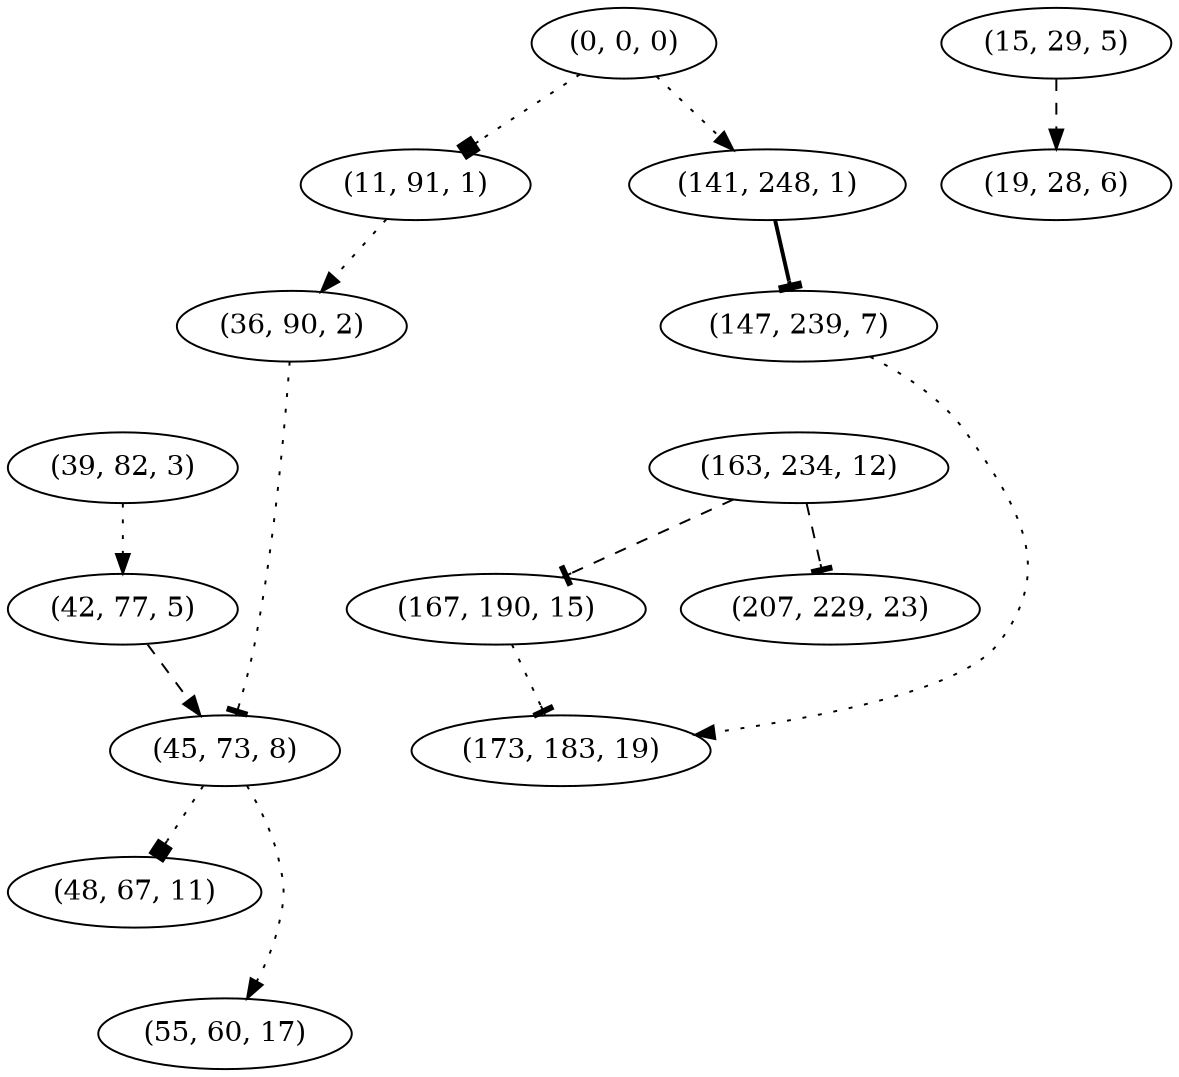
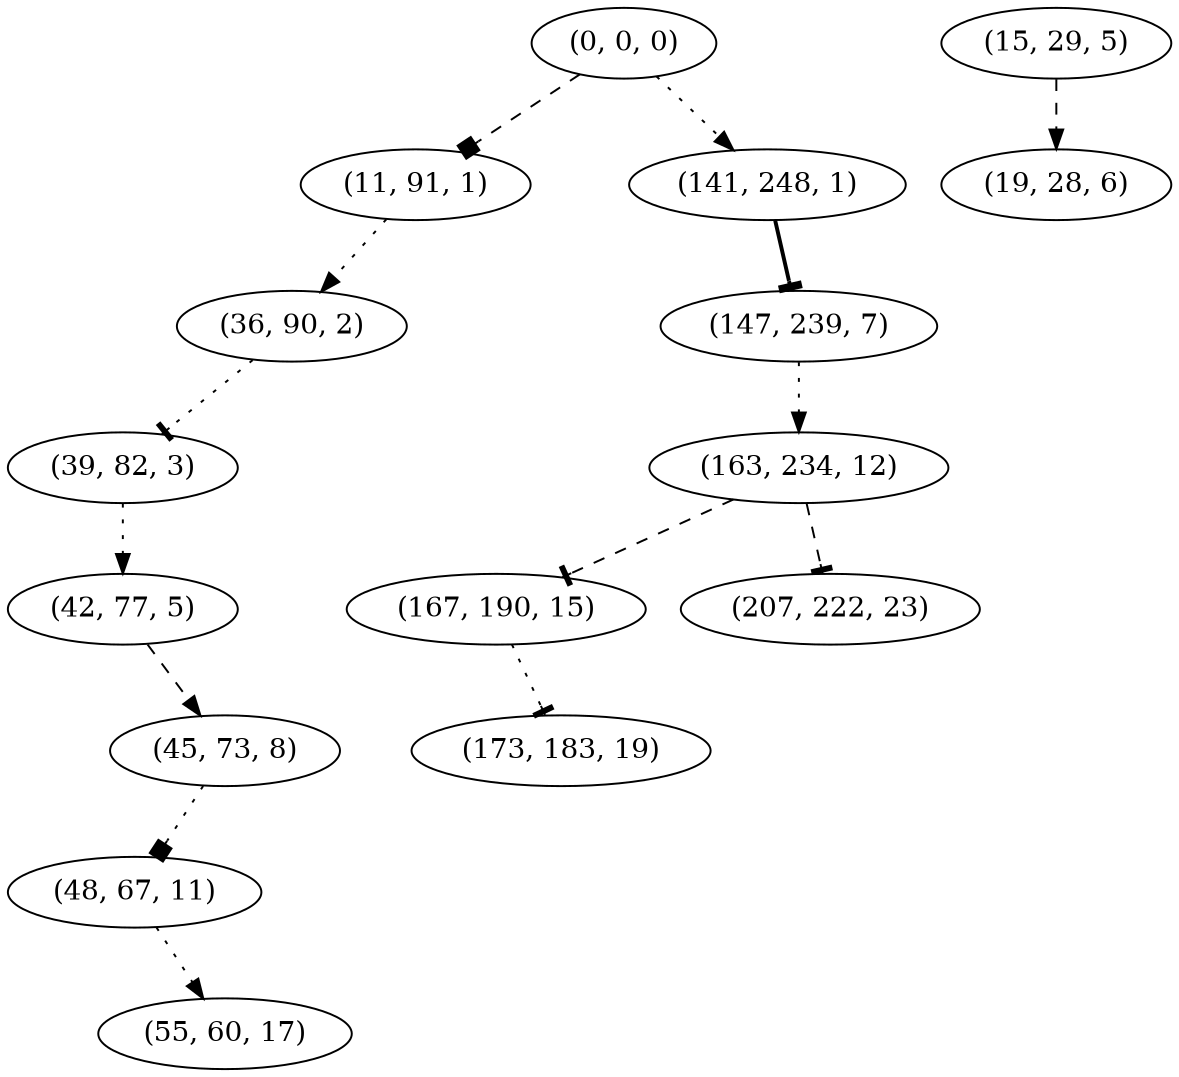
(529, 108) -> (529, 108)
(272, 535) -> (211, 394)
(830, 609) -> (830, 609)
(1013, 620) -> (799, 387)
(283, 882) -> (174, 955)
